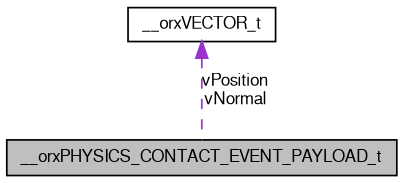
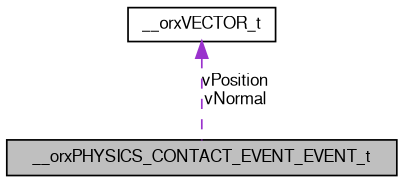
(202, 158) -> (202, 158)
